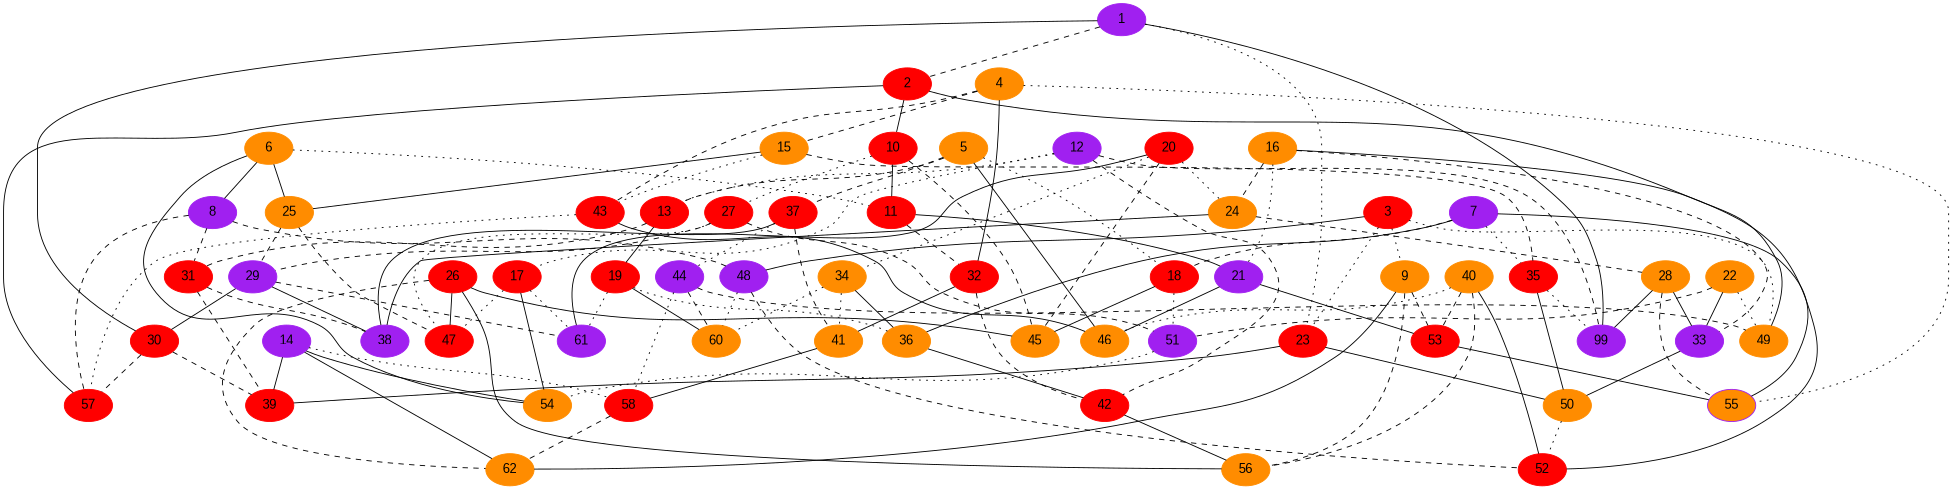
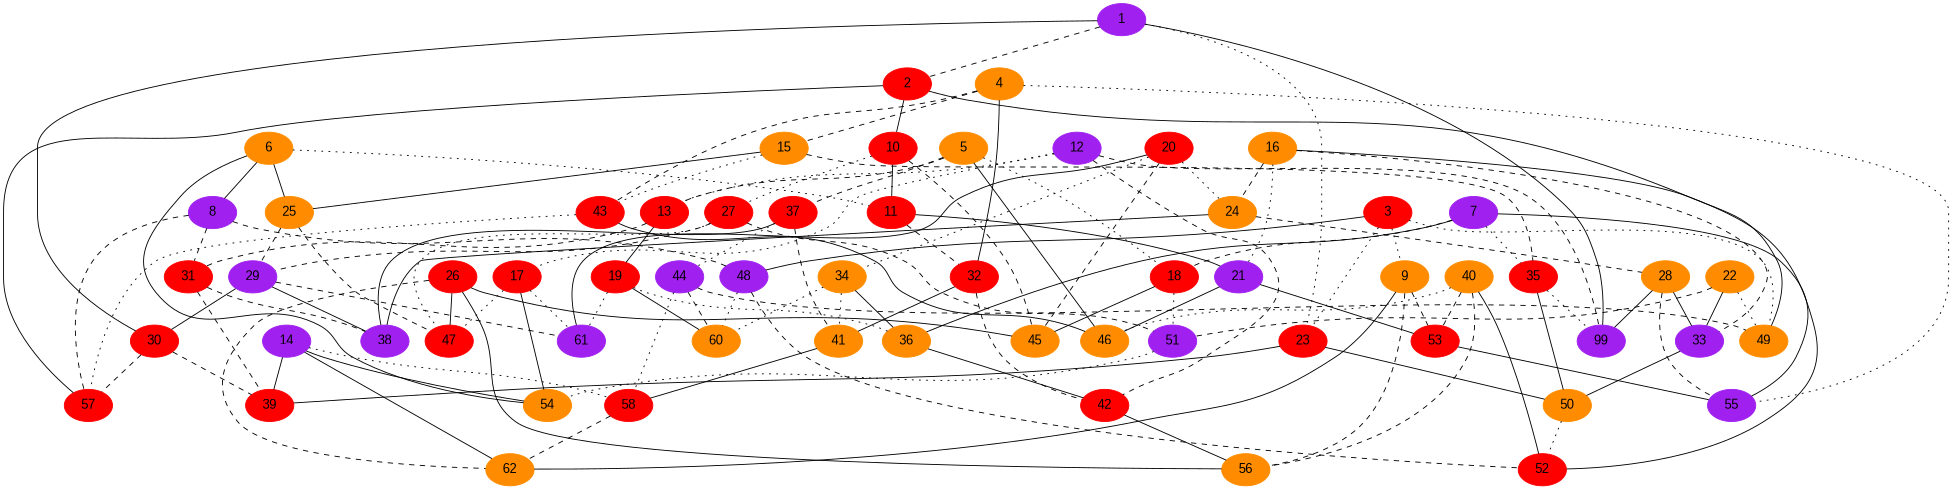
(1732, 405) -> (1732, 405)
